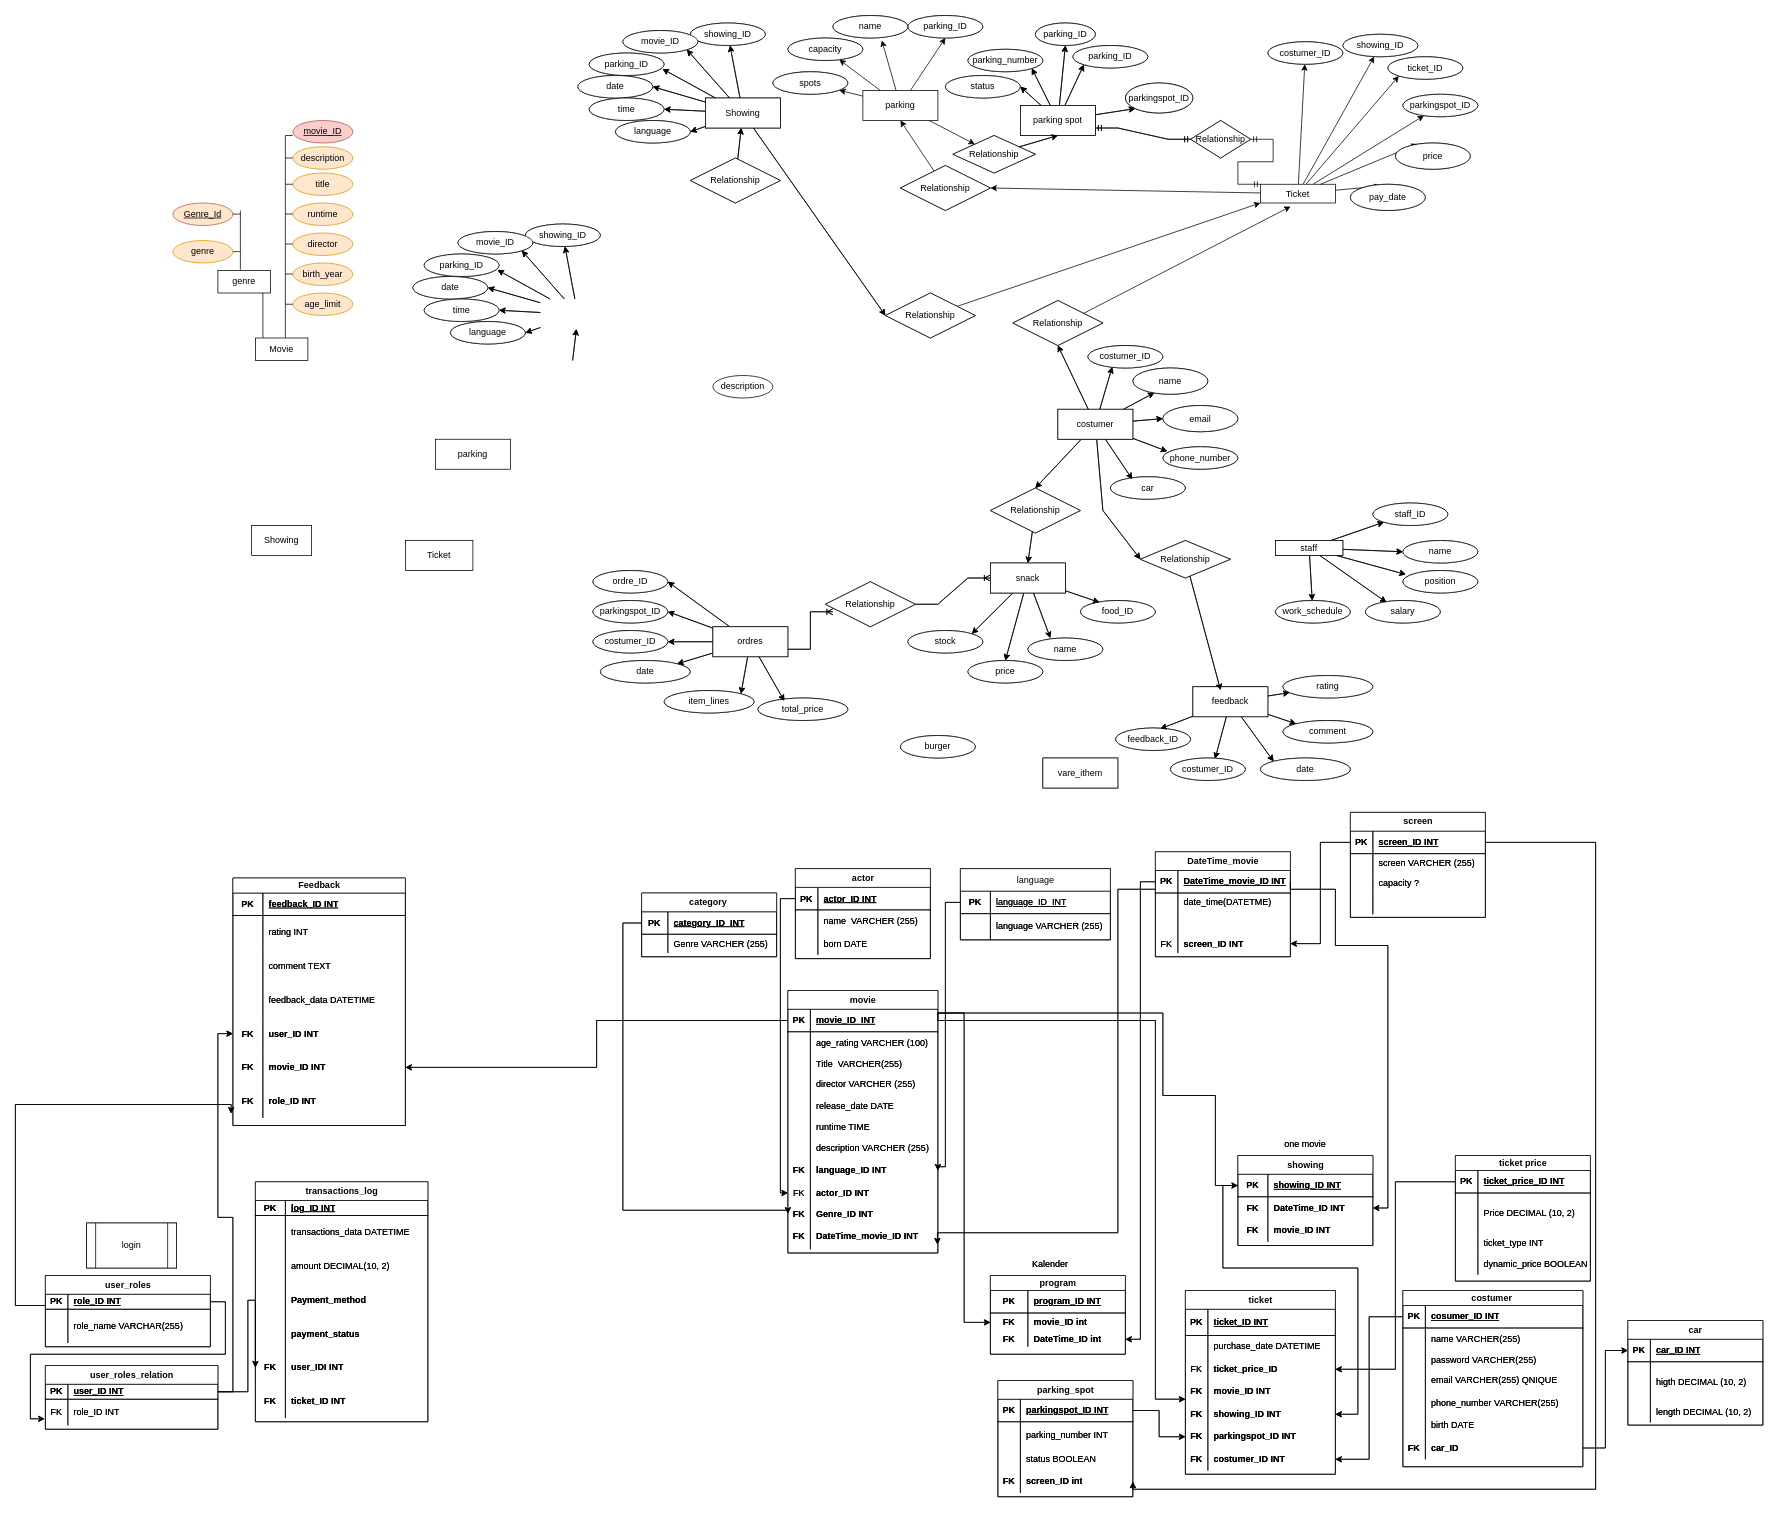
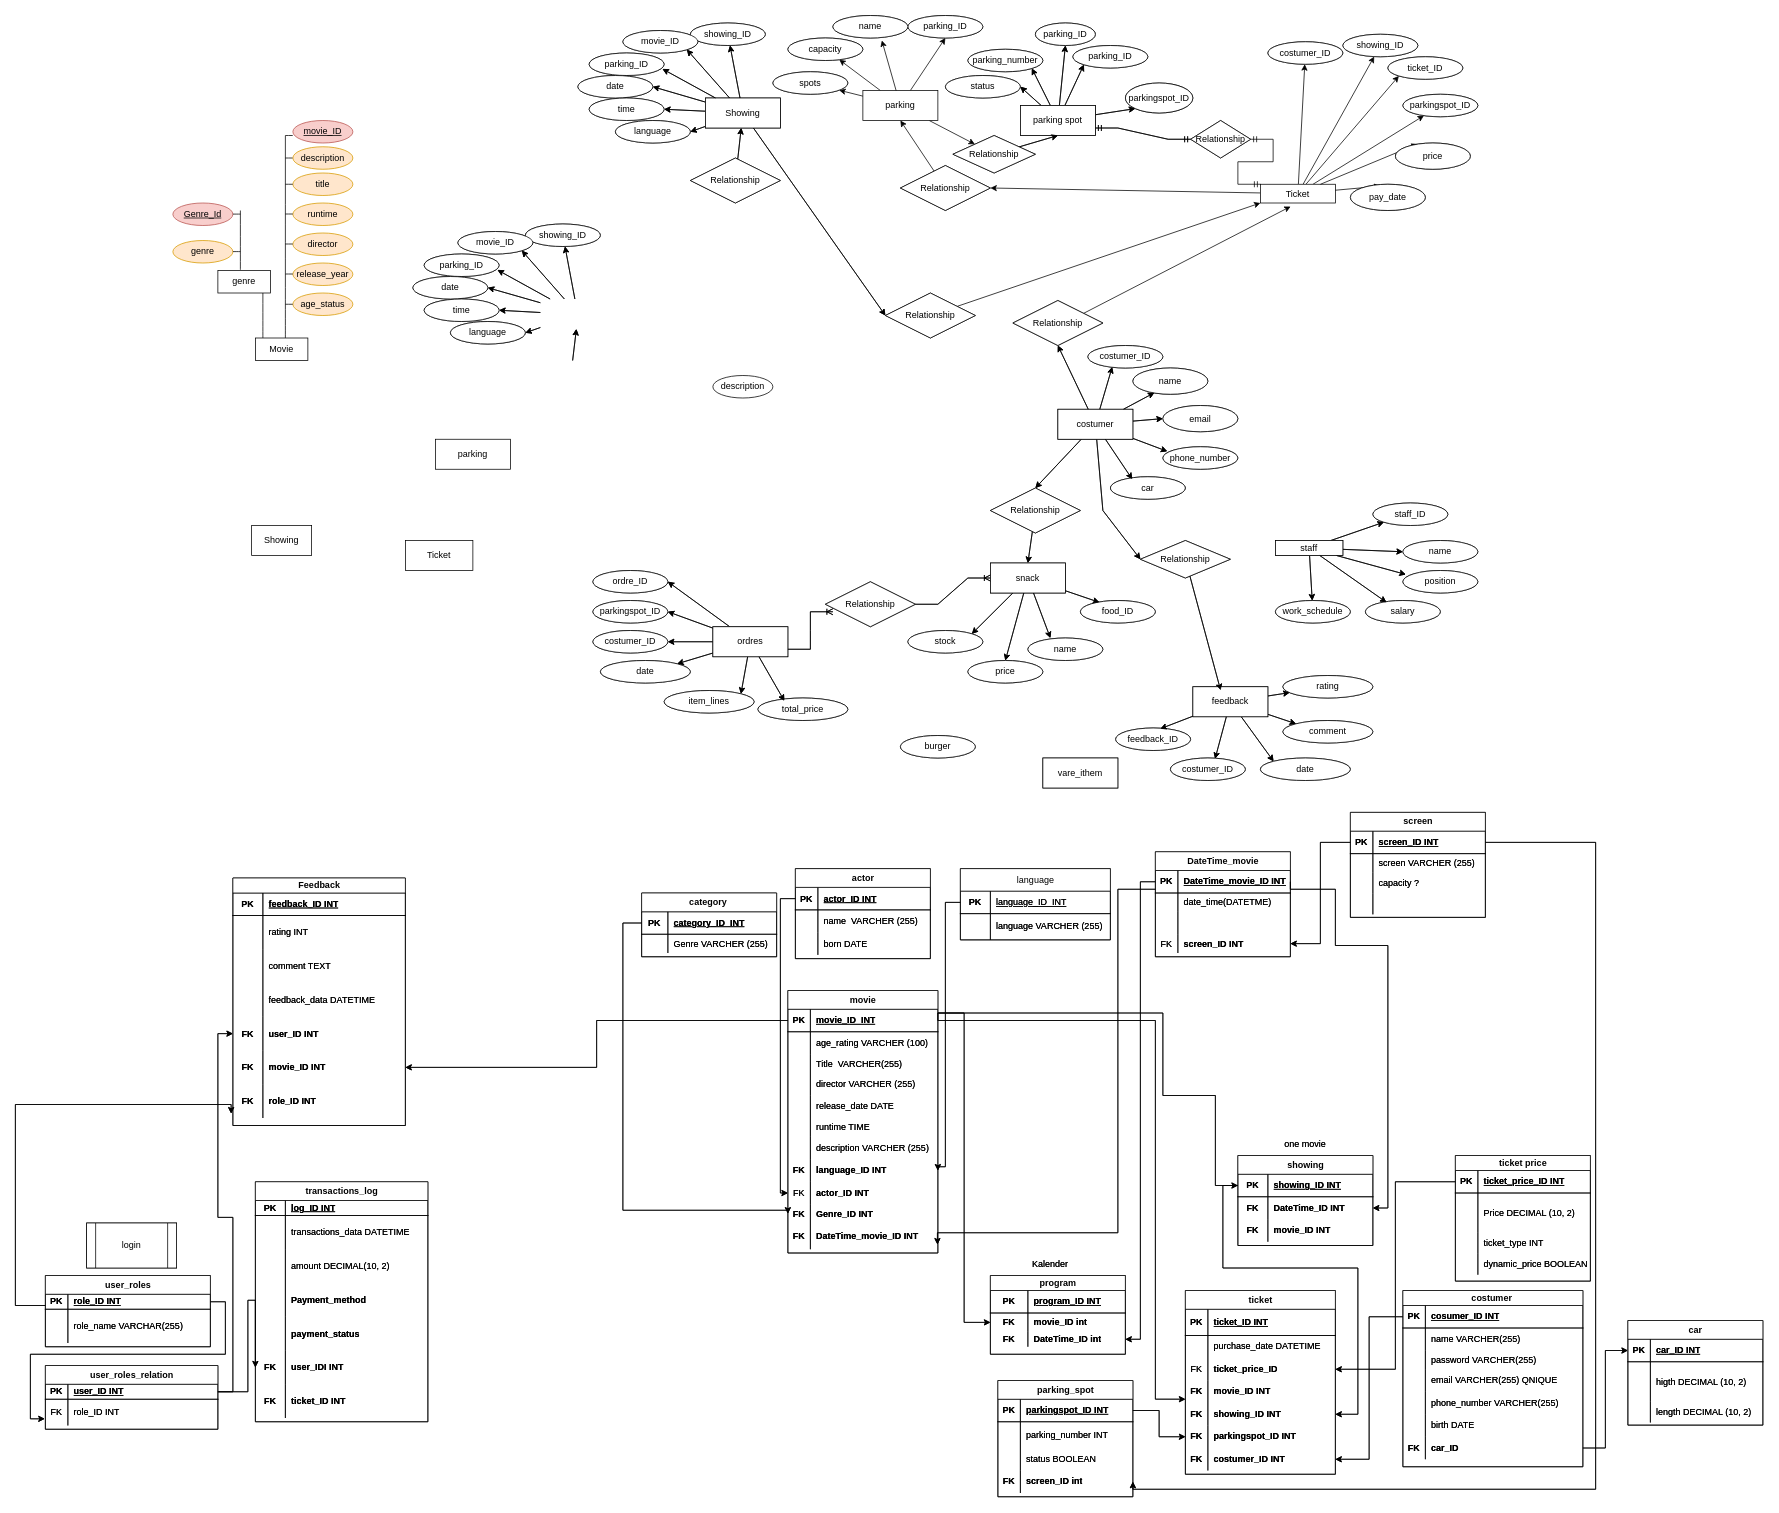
(203, 214) -> (203, 214)
(323, 274) -> (323, 274)
(323, 304) -> (323, 304)
